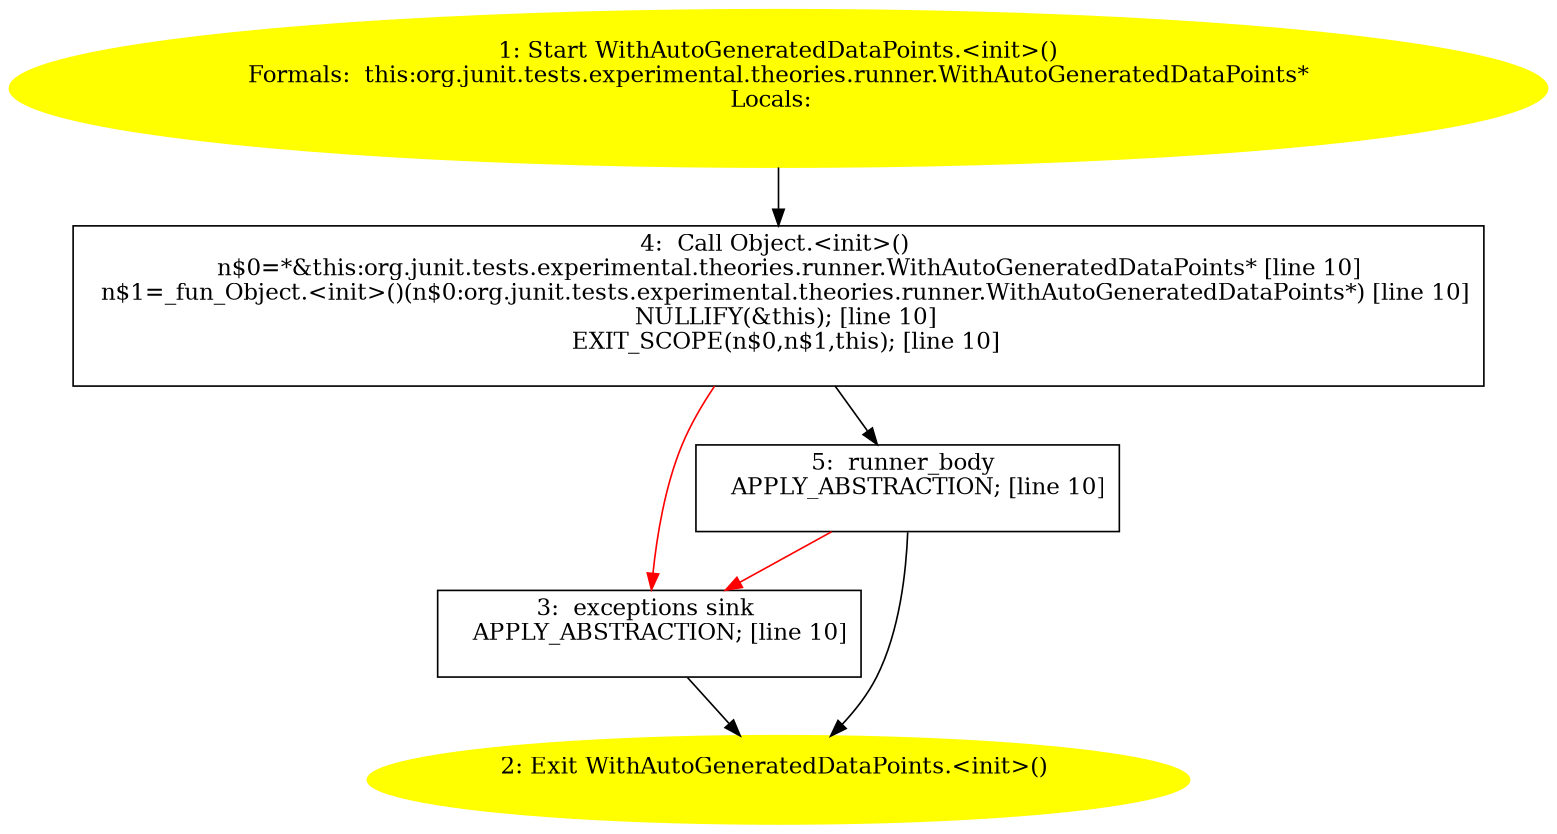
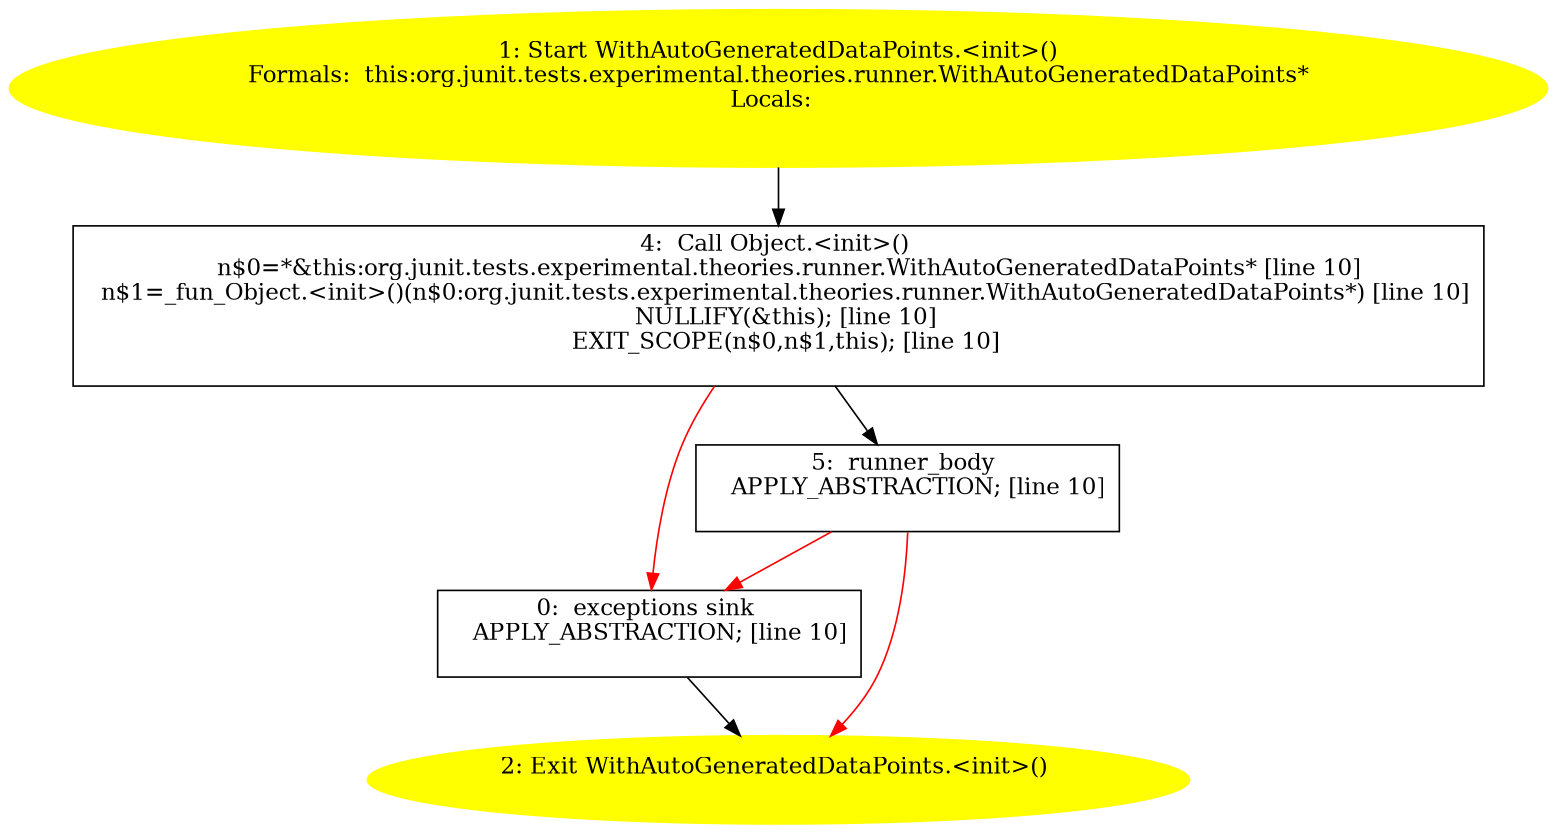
(649, 634) -> (649, 634)
(893, 635) -> (893, 635)
